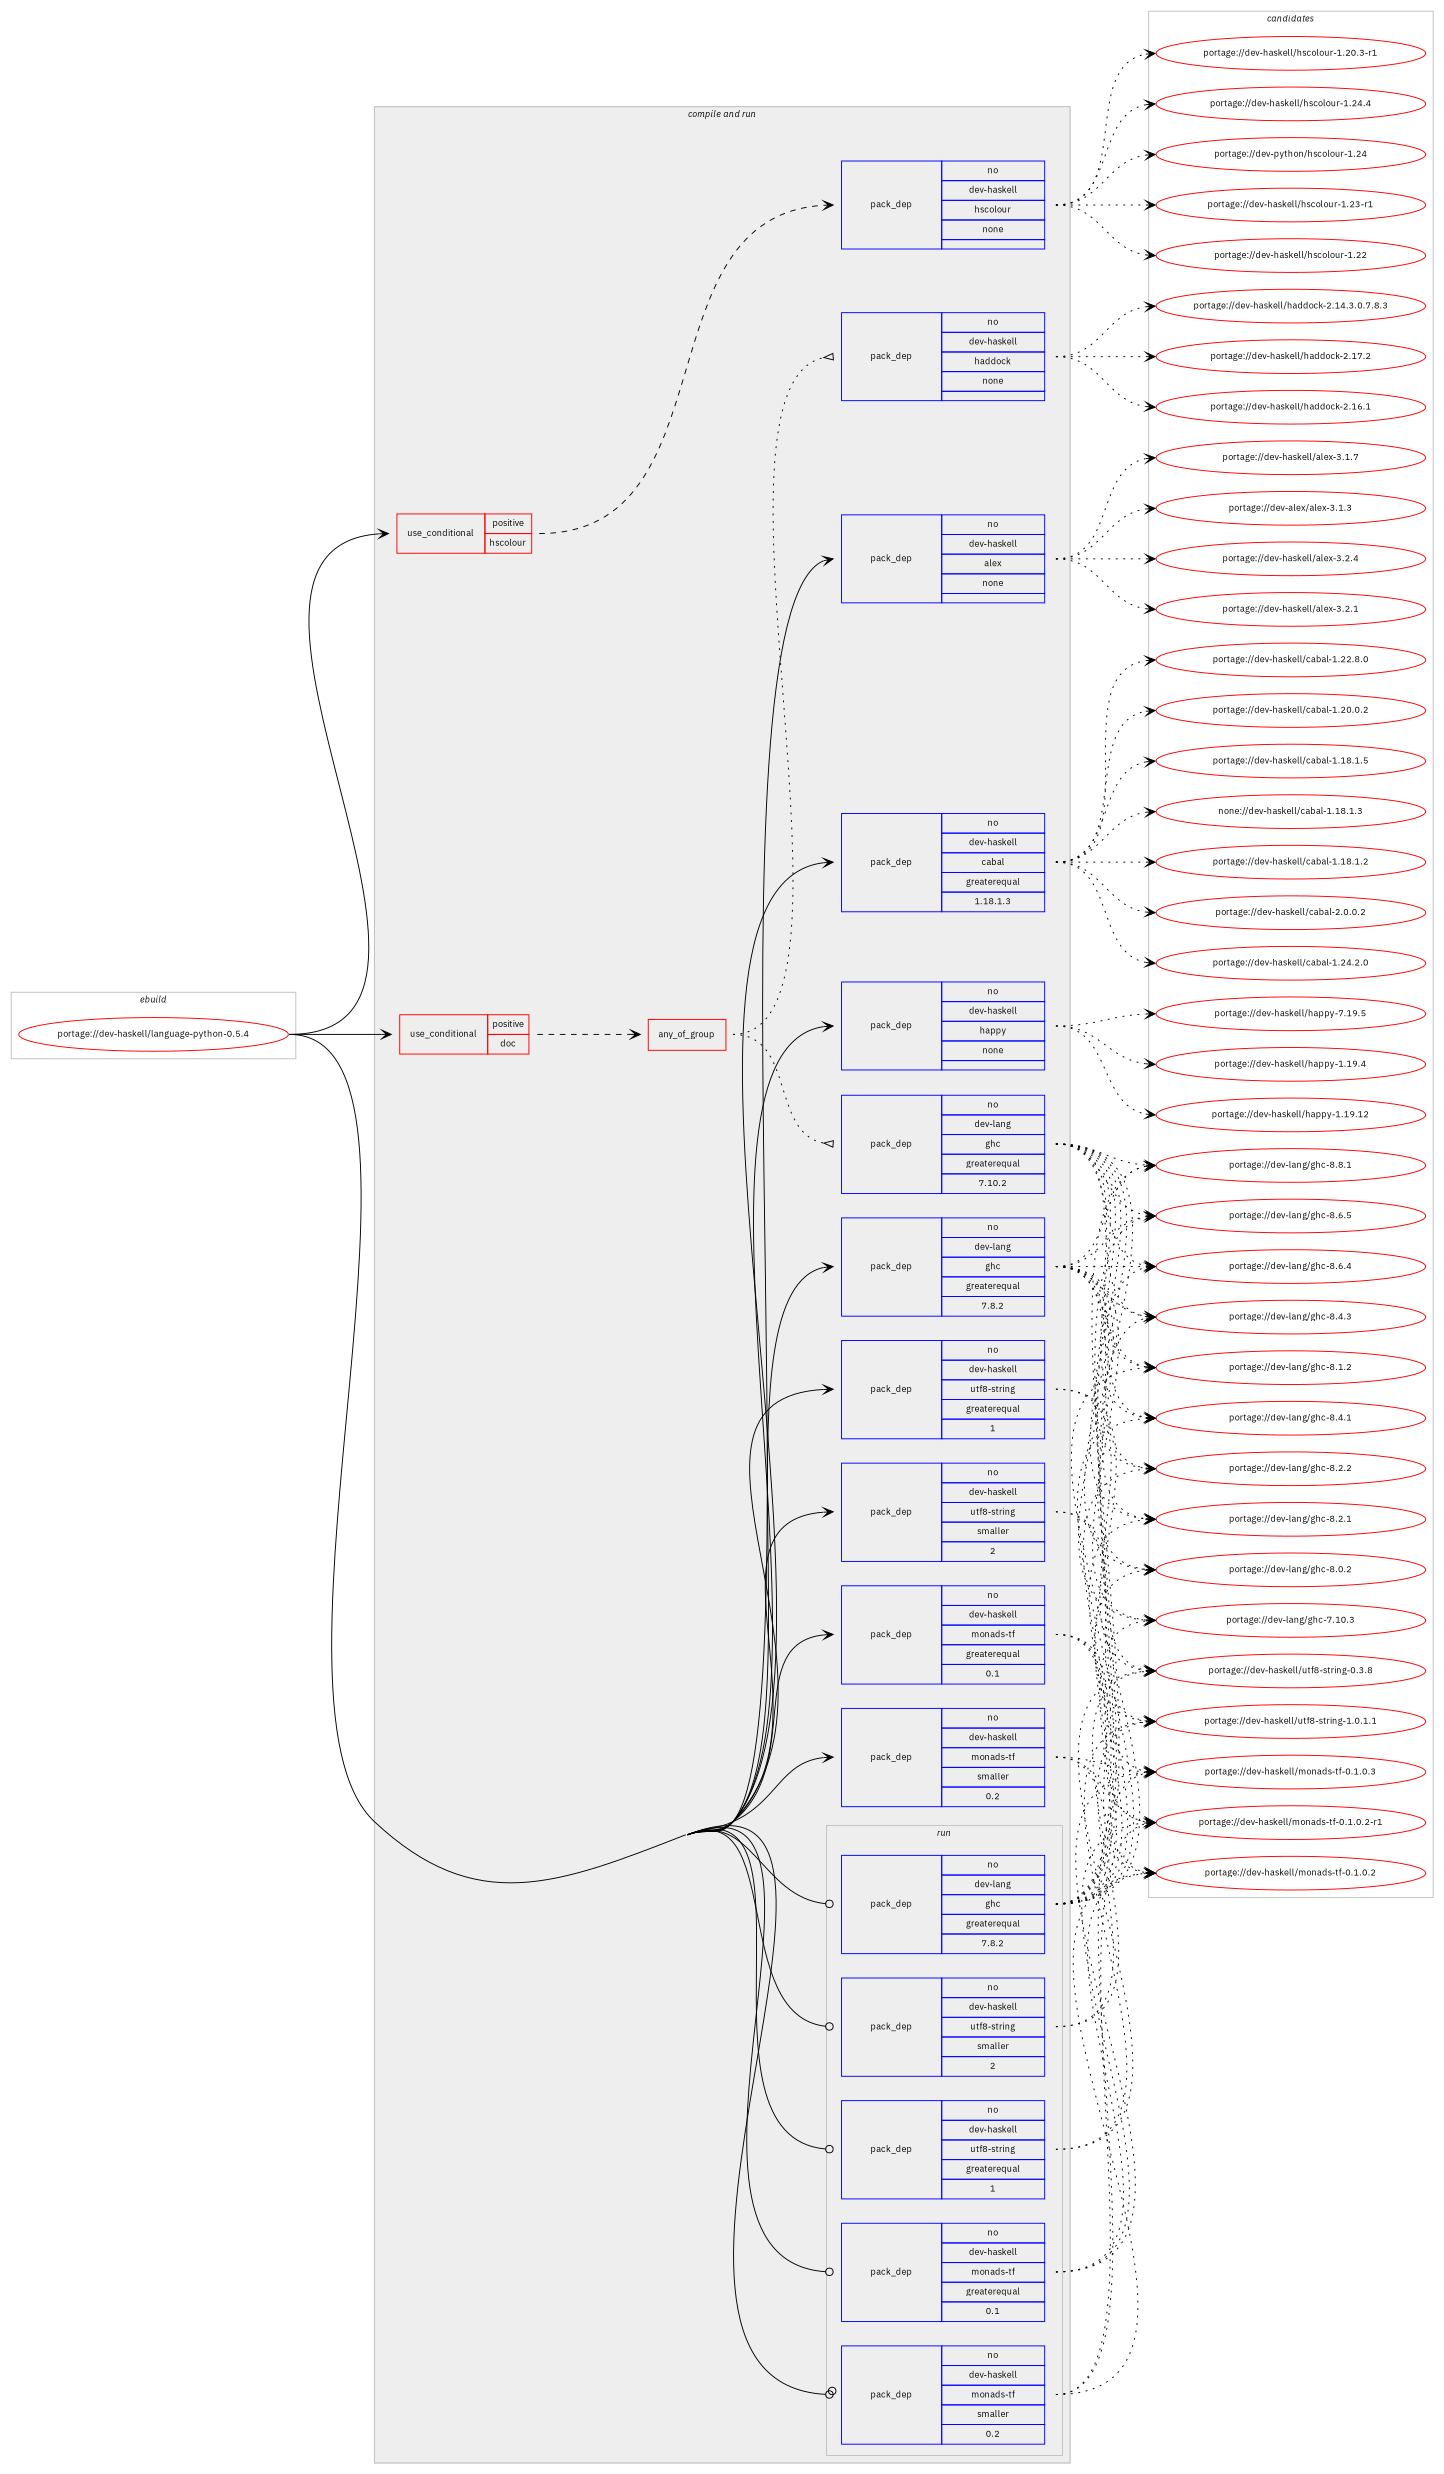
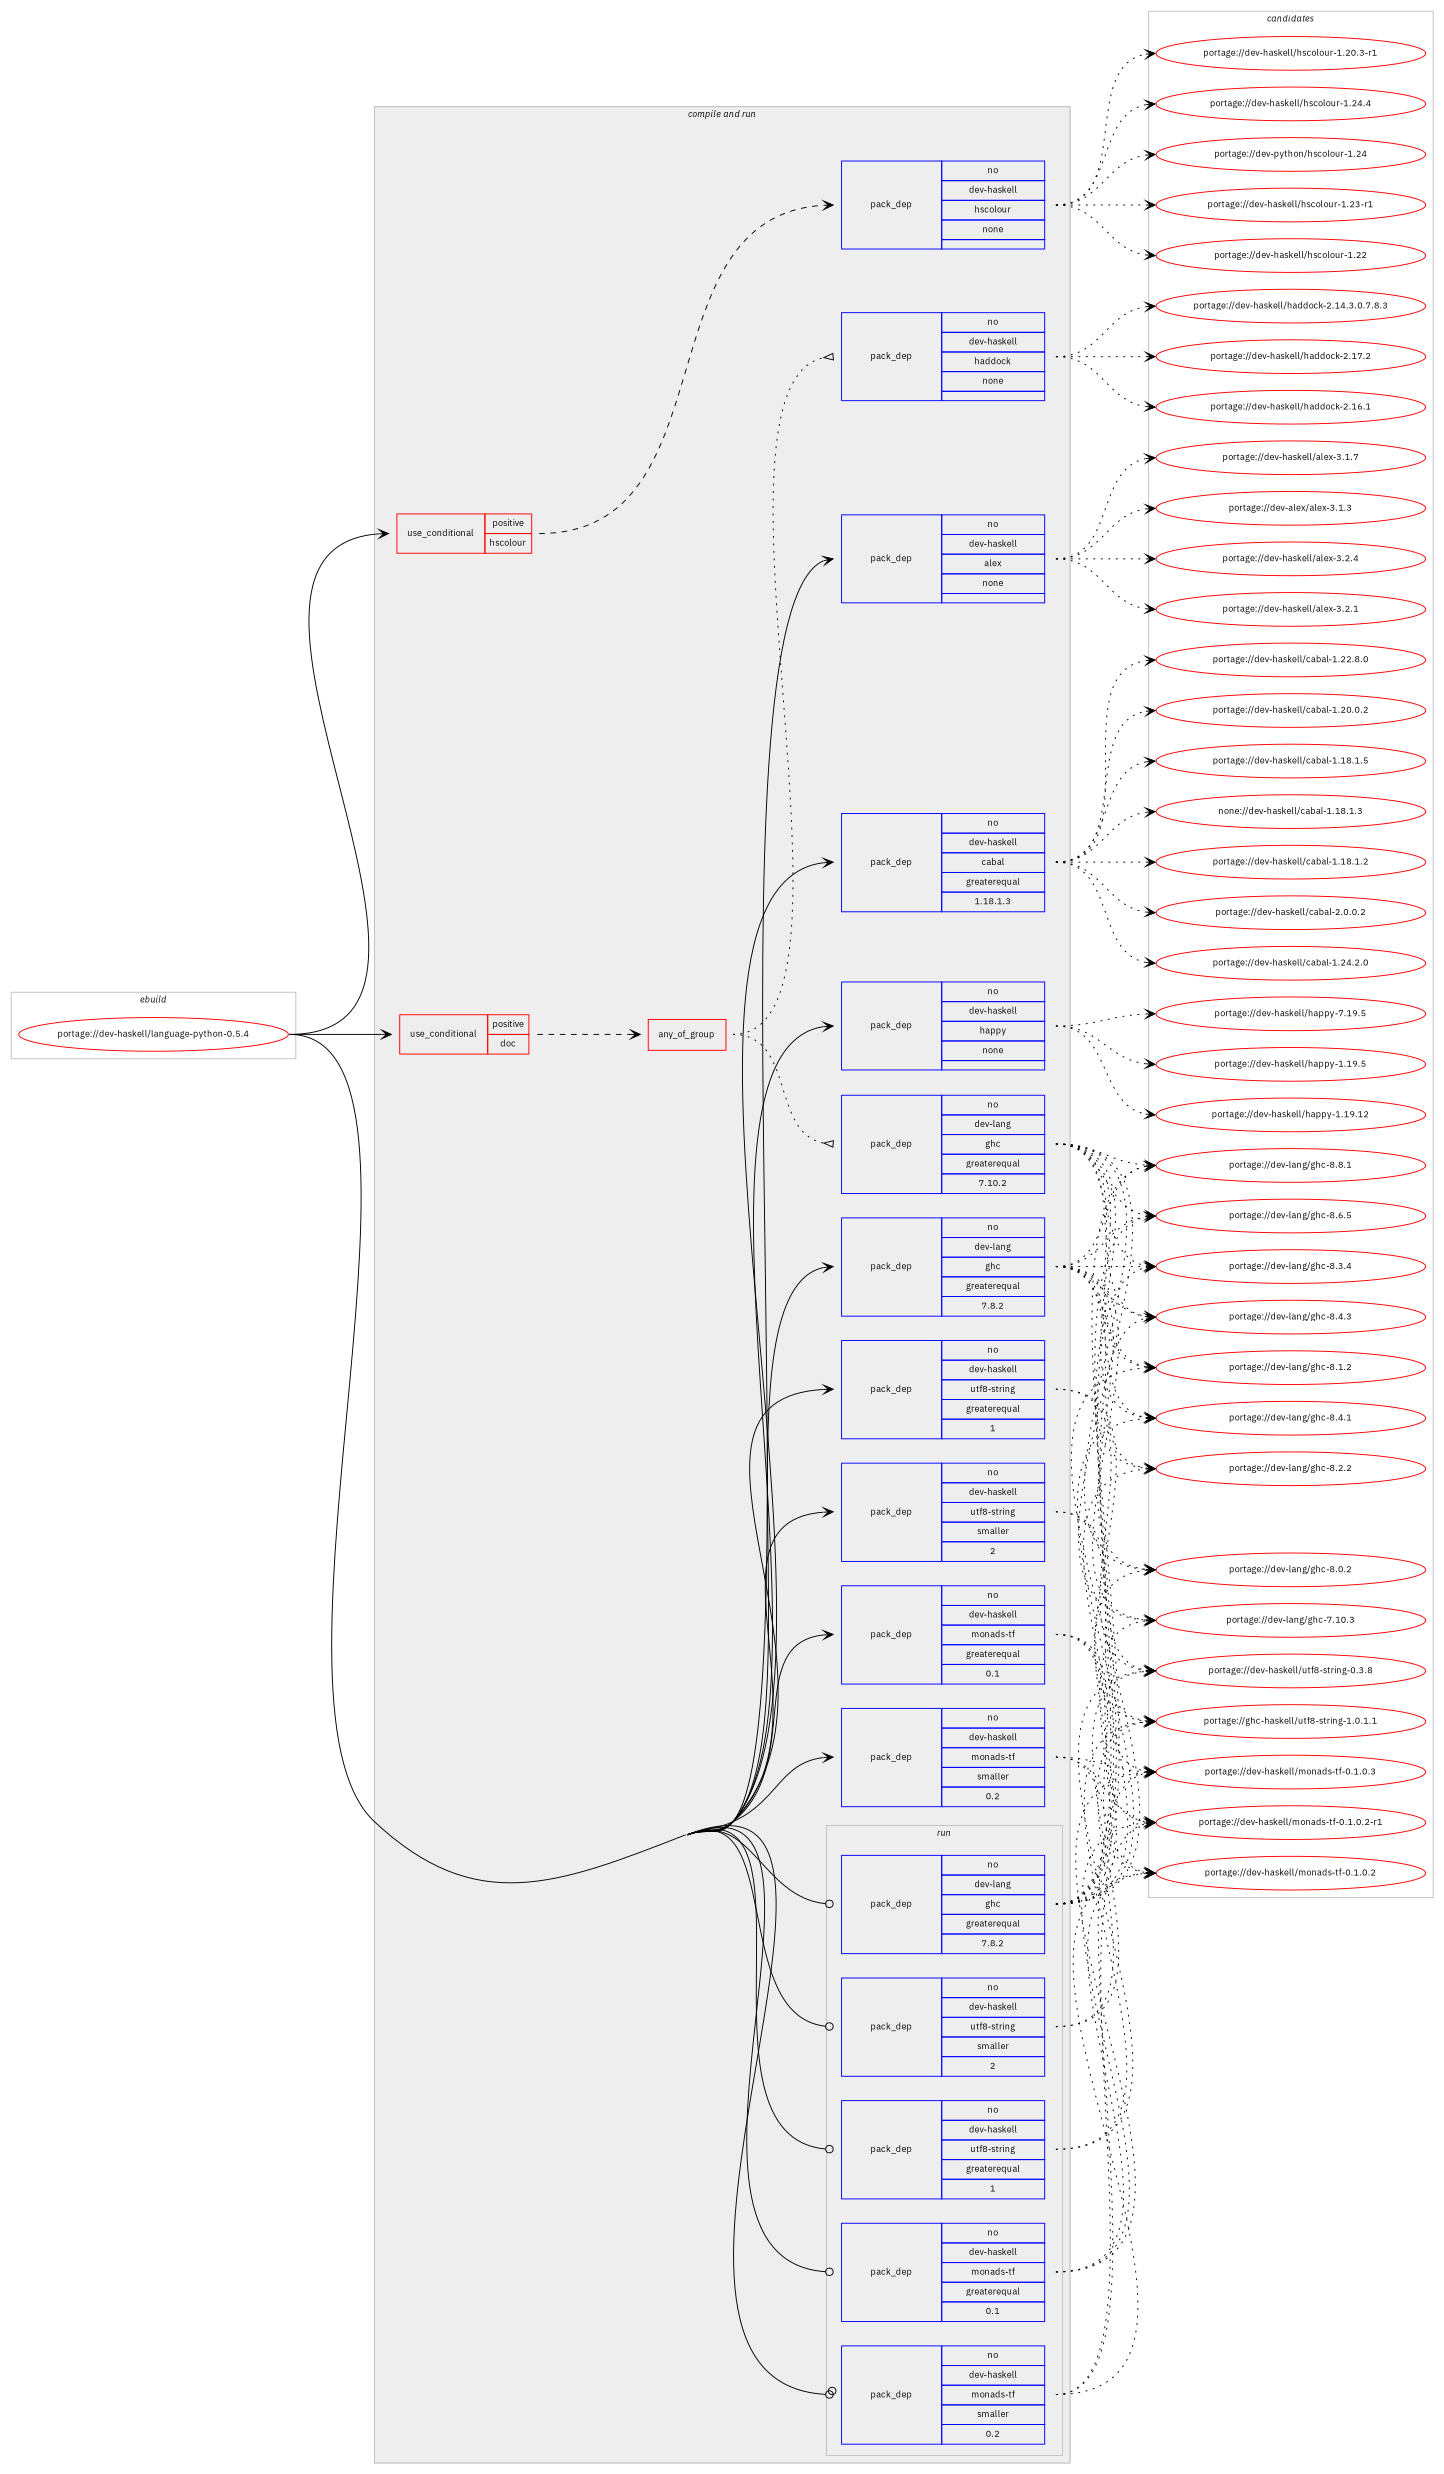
(1291, 1064) -> (1291, 1064)
(1291, 1267) -> (1291, 1267)
(1291, 1519) -> none
(1291, 1722) -> (1291, 1722)
